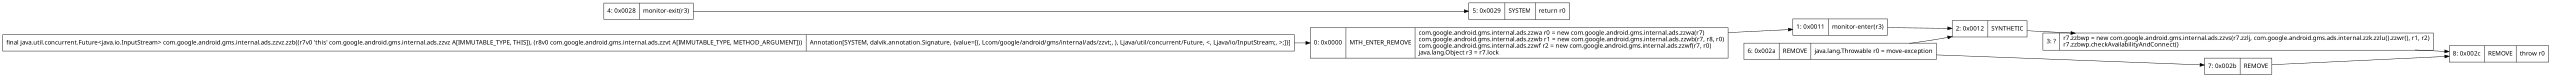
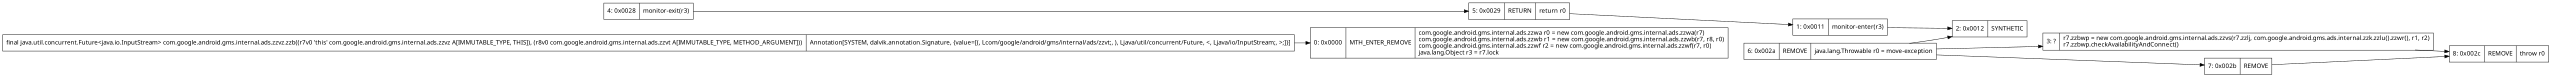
(1520, 11) -> (1520, 11)
(1758, 31) -> (1679, 19)
(2049, 32) -> (1987, 48)
